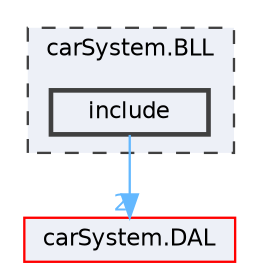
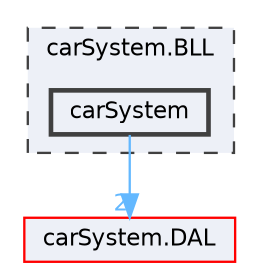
(130, 112) -> (130, 112)
